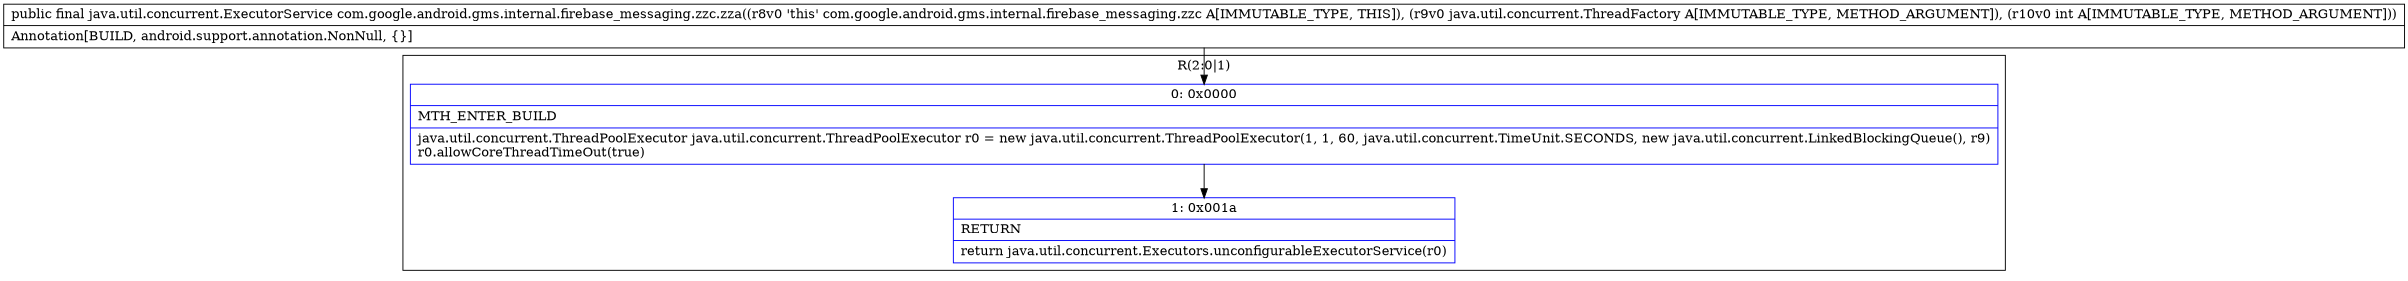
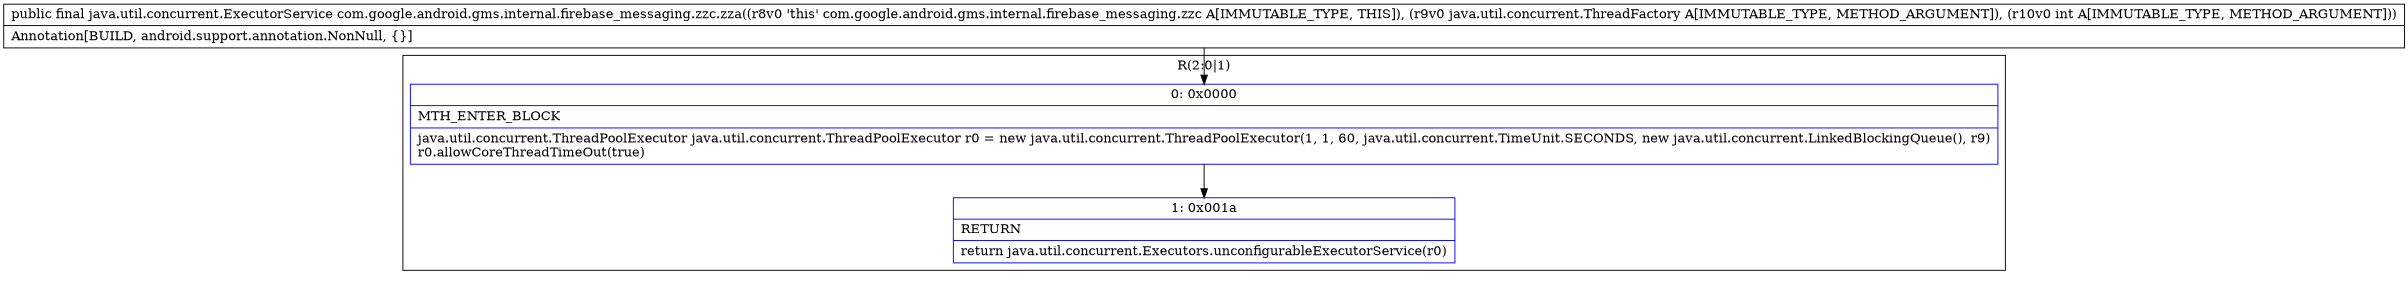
(488, 116) -> (489, 116)
